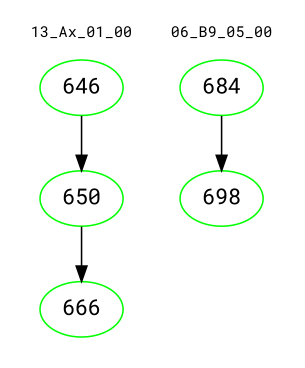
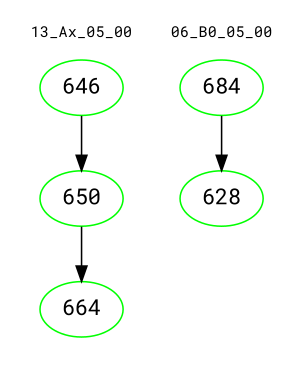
(82, 33) -> (82, 33)
(222, 33) -> (222, 33)
(222, 199) -> (222, 199)
(82, 309) -> (82, 309)
